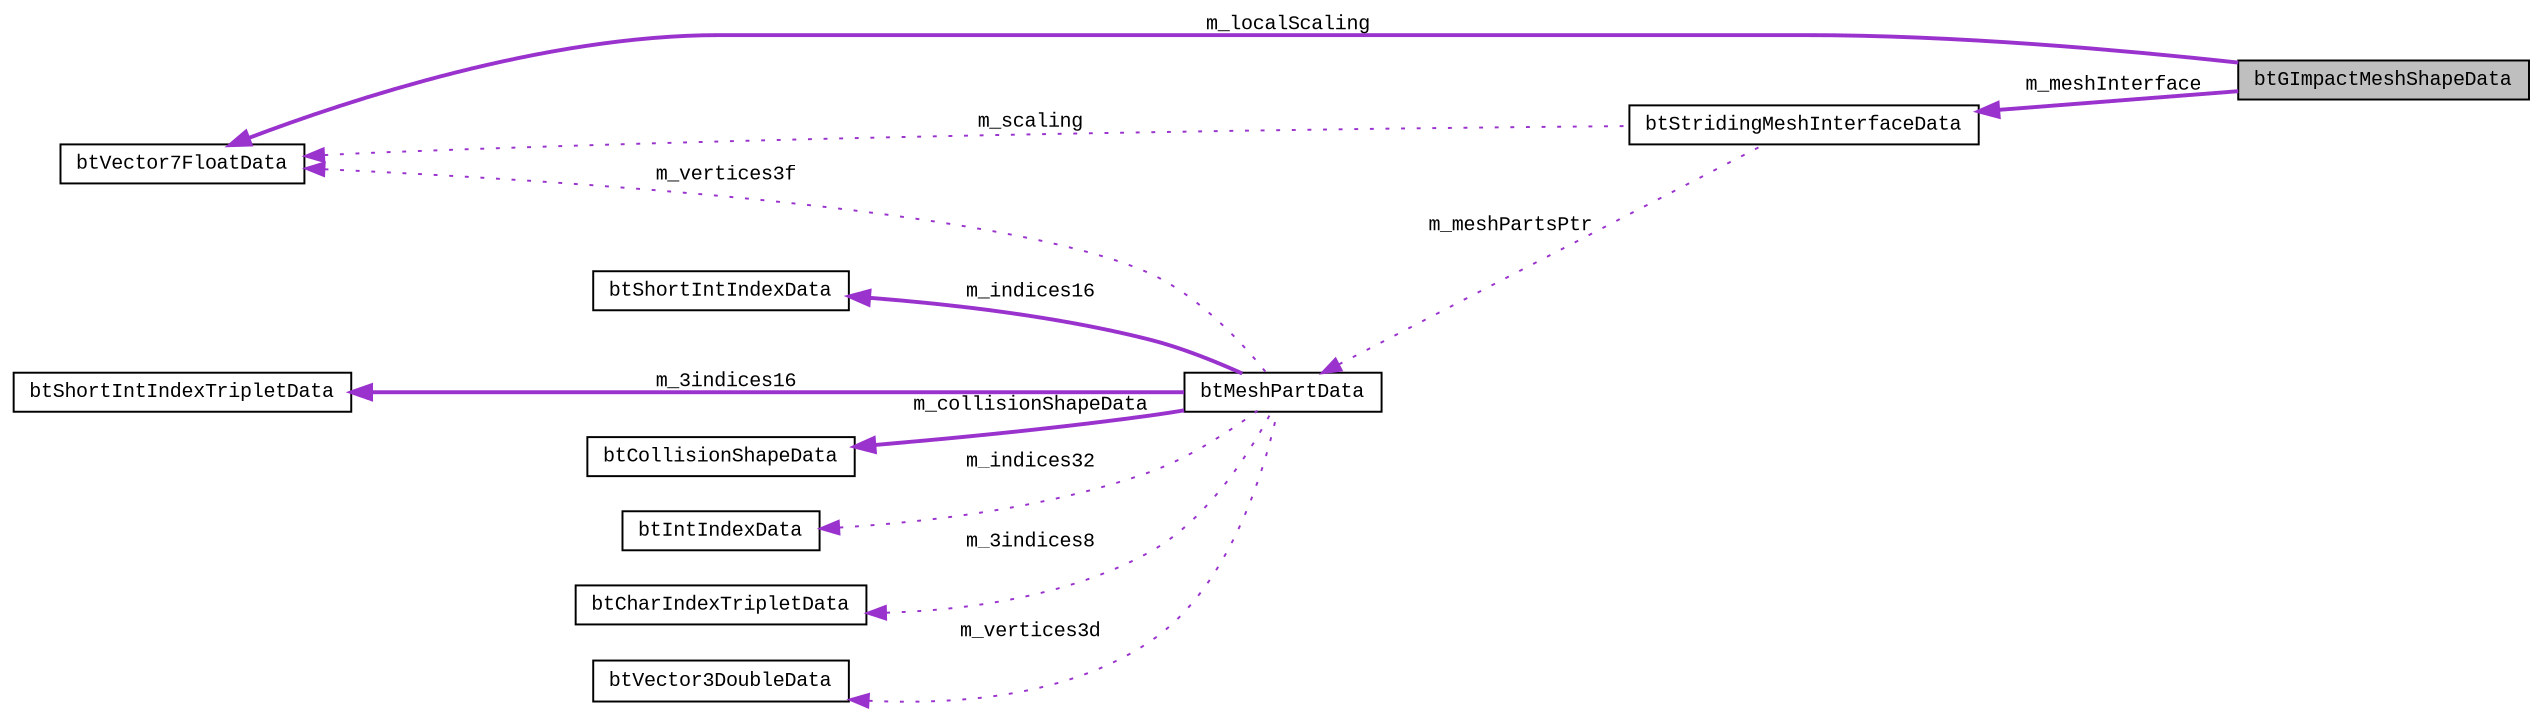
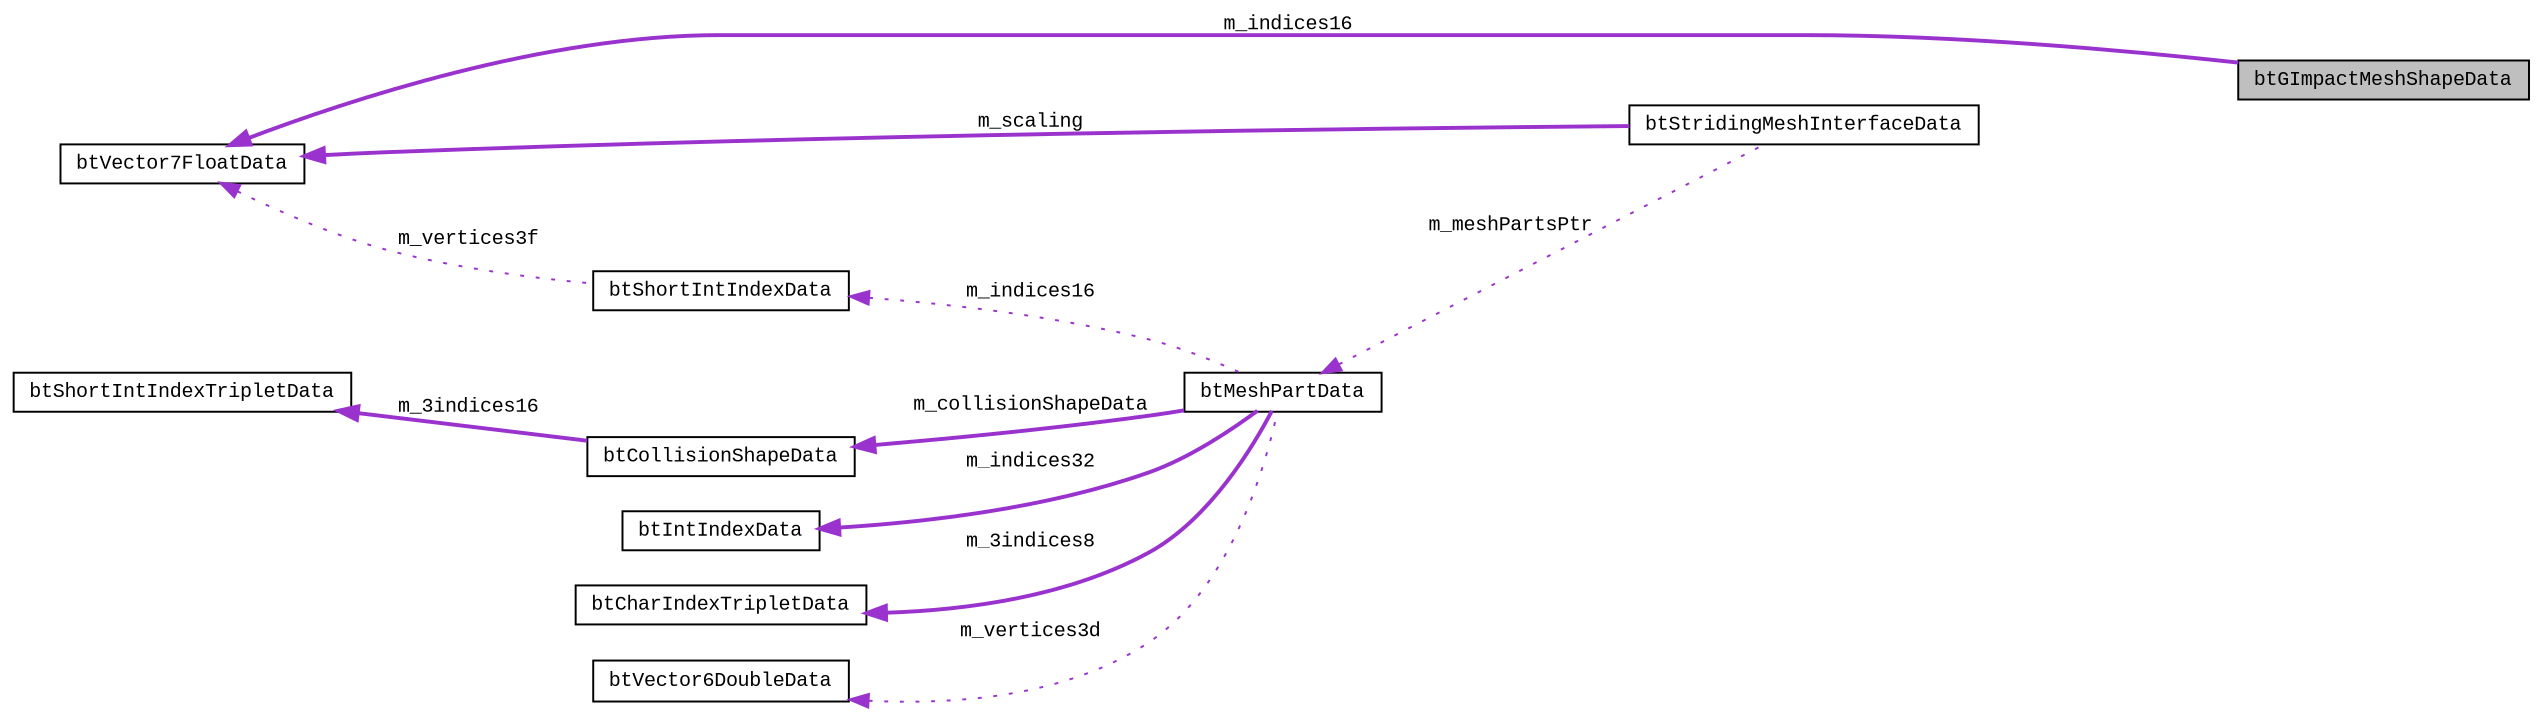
(1283, 24) -> (1283, 24)
(2118, 101) -> none
(977, 136) -> (977, 136)
(818, 206) -> (410, 256)
(1059, 321) -> (1059, 321)
(778, 392) -> (473, 427)
(1057, 498) -> (1057, 498)
(1112, 570) -> (1112, 570)
(721, 681) -> (721, 681)
